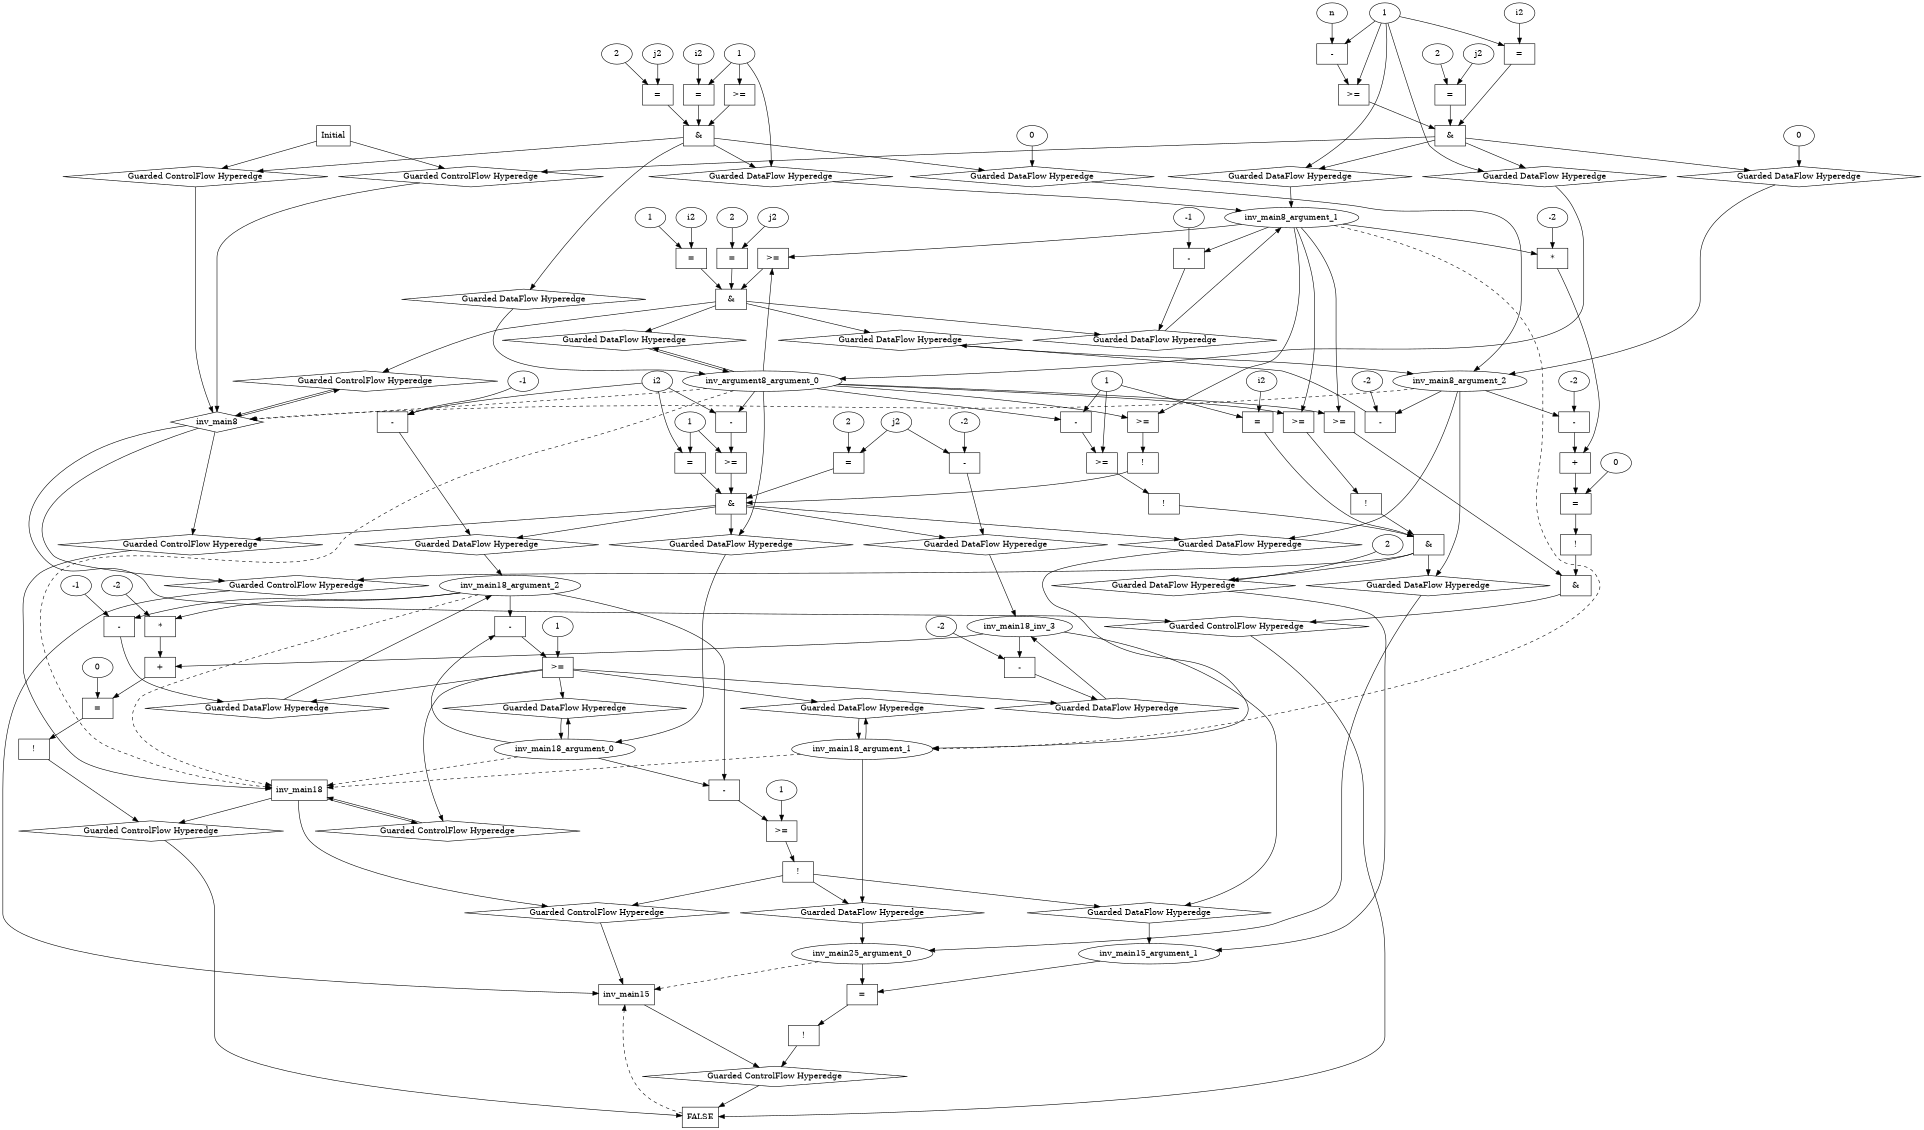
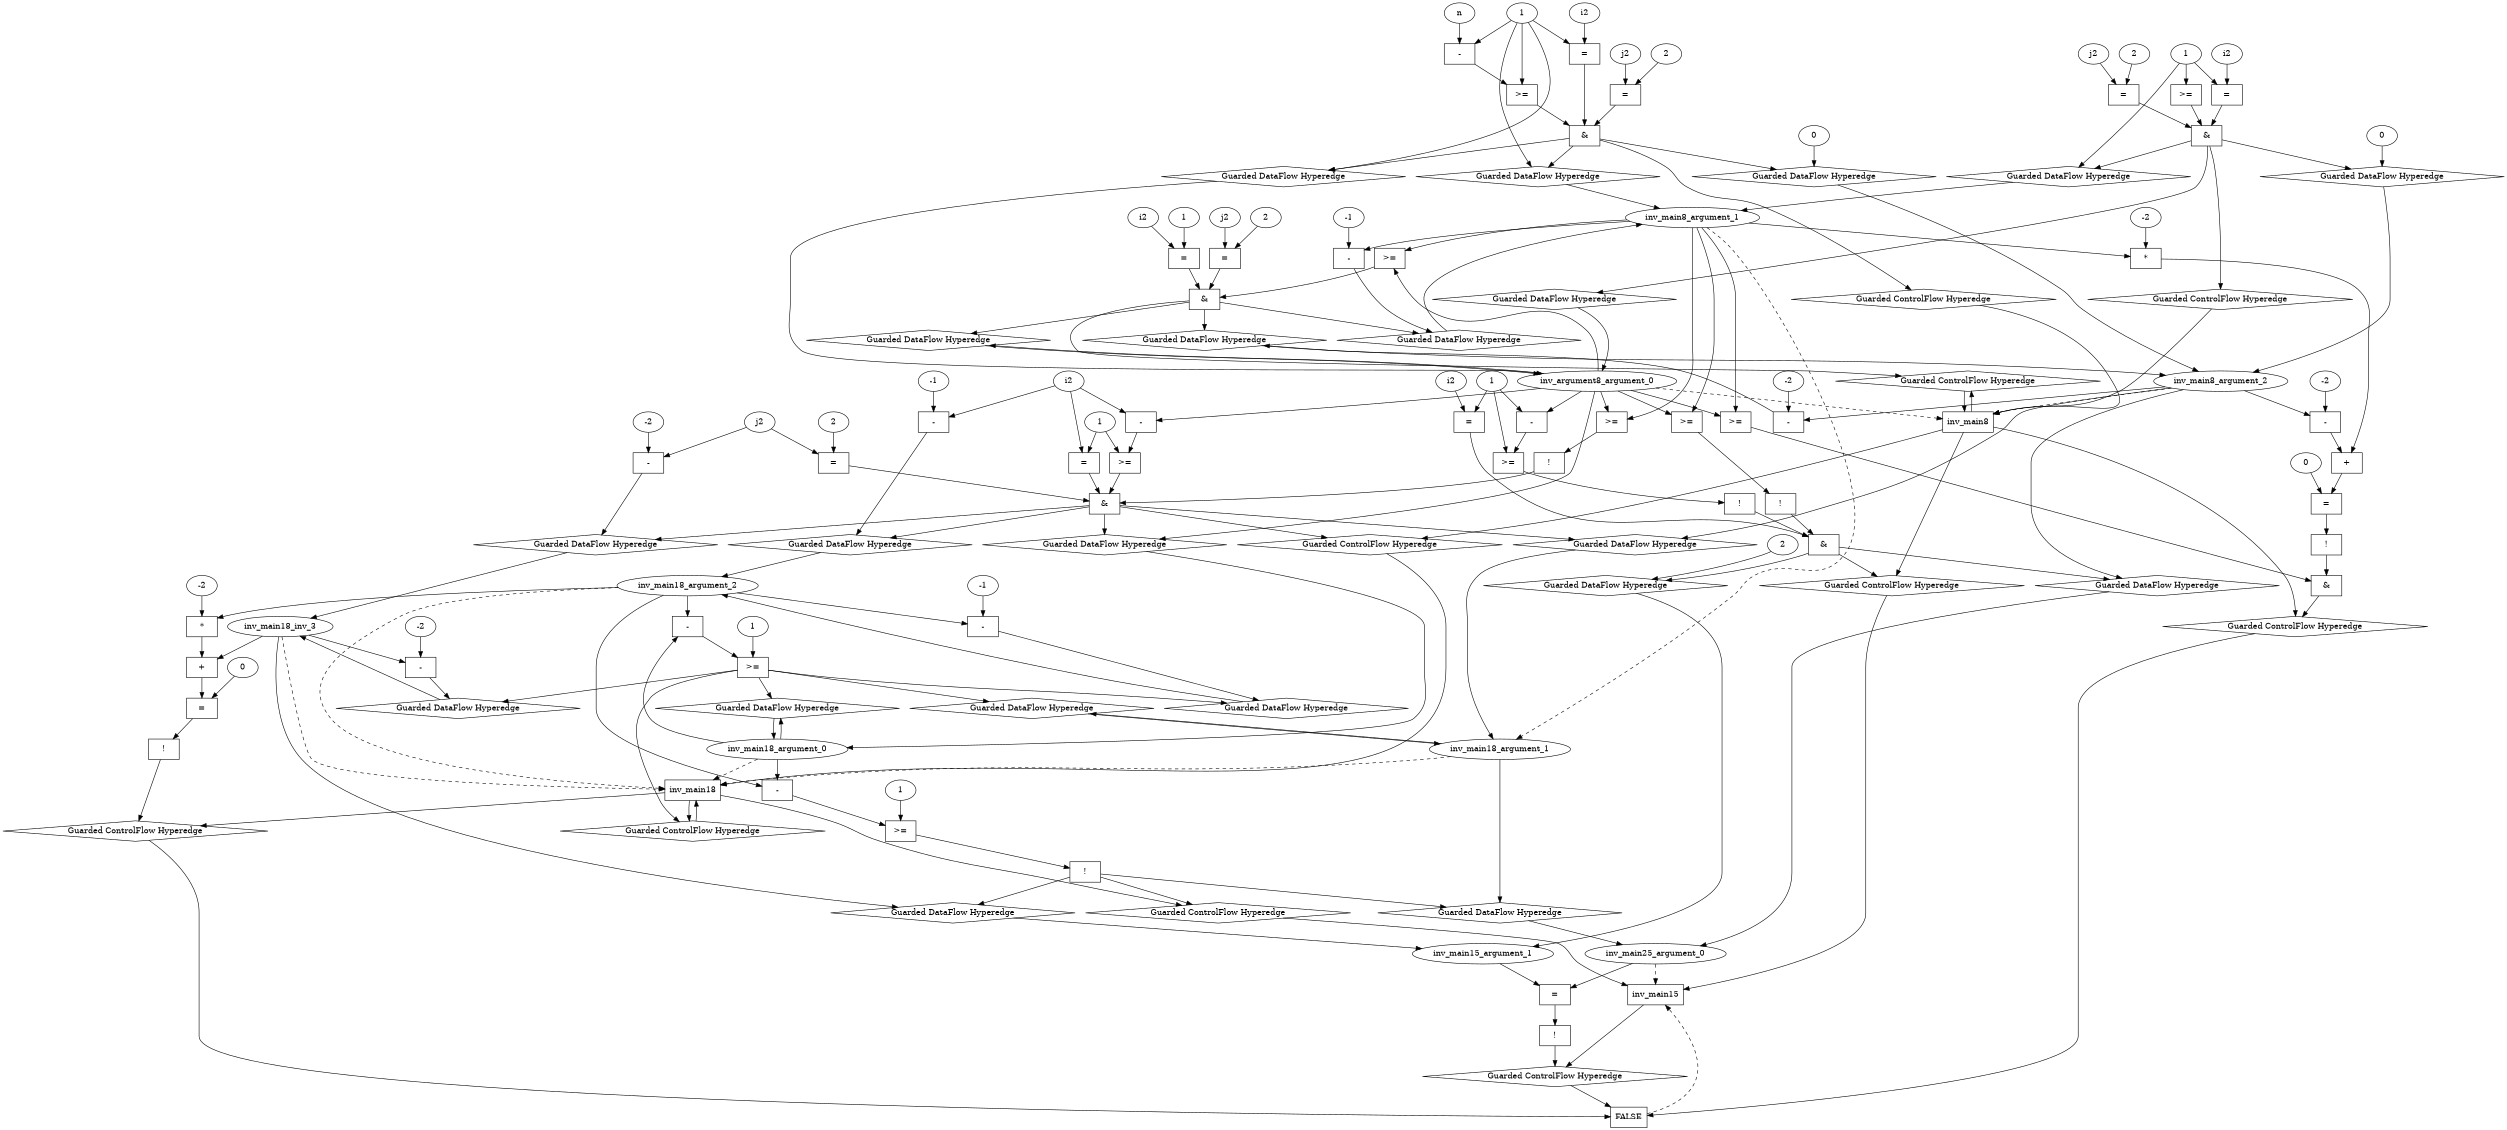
(333, 136) -> none
(217, 422) -> (1968, 422)
(231, 561) -> (421, 779)
